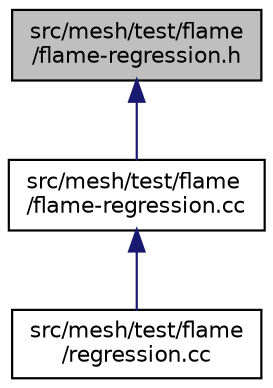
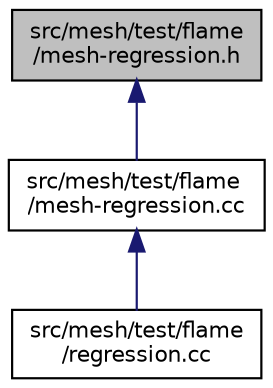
(137, 45) -> (137, 45)
(137, 195) -> (137, 195)
